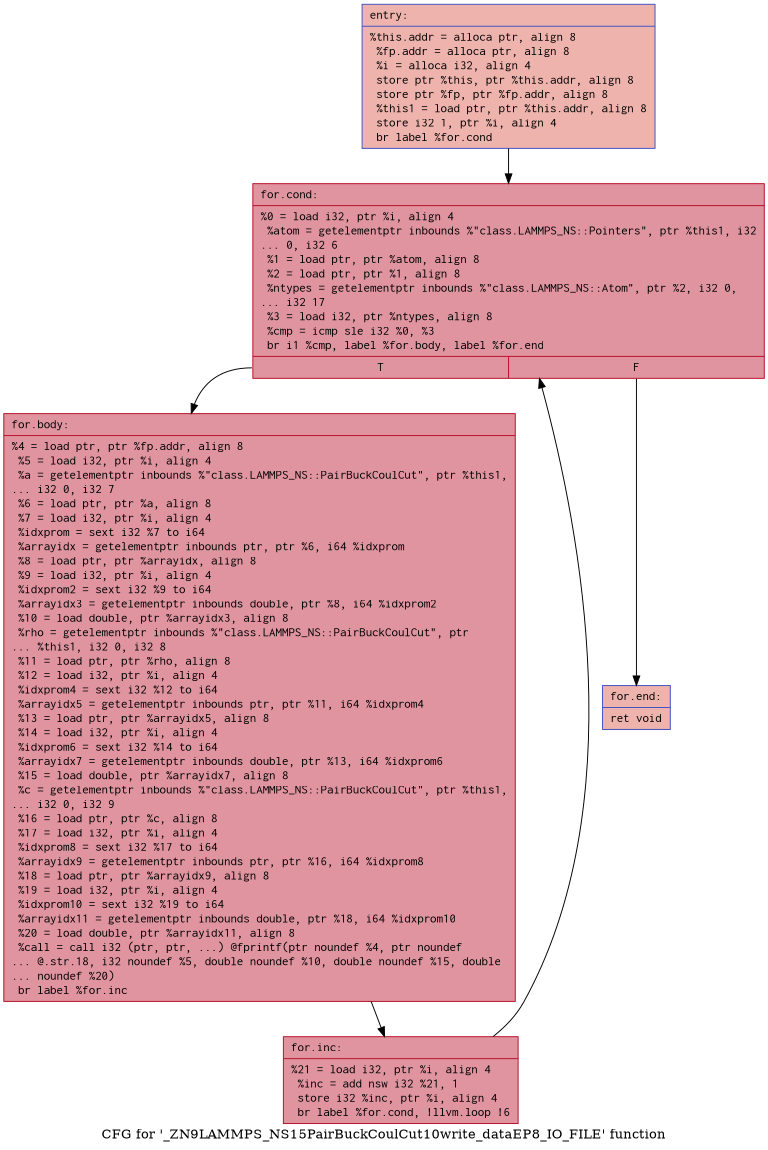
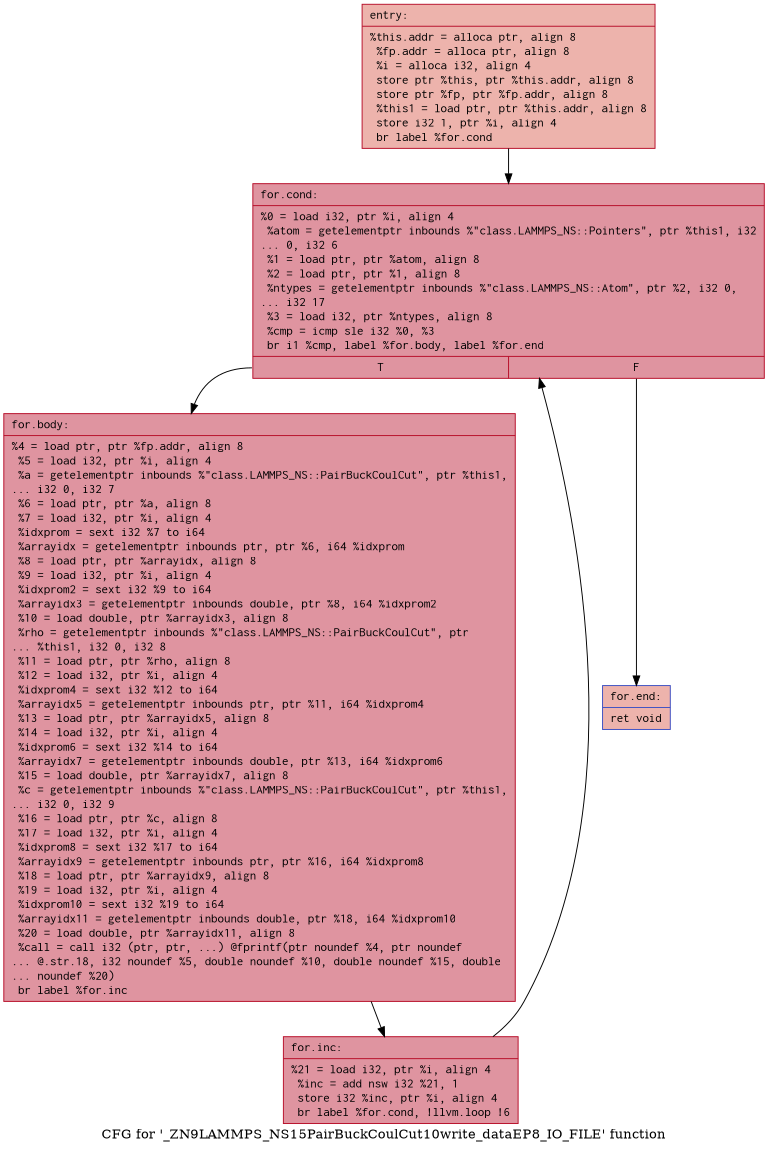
(509, 76) -> (509, 76)
